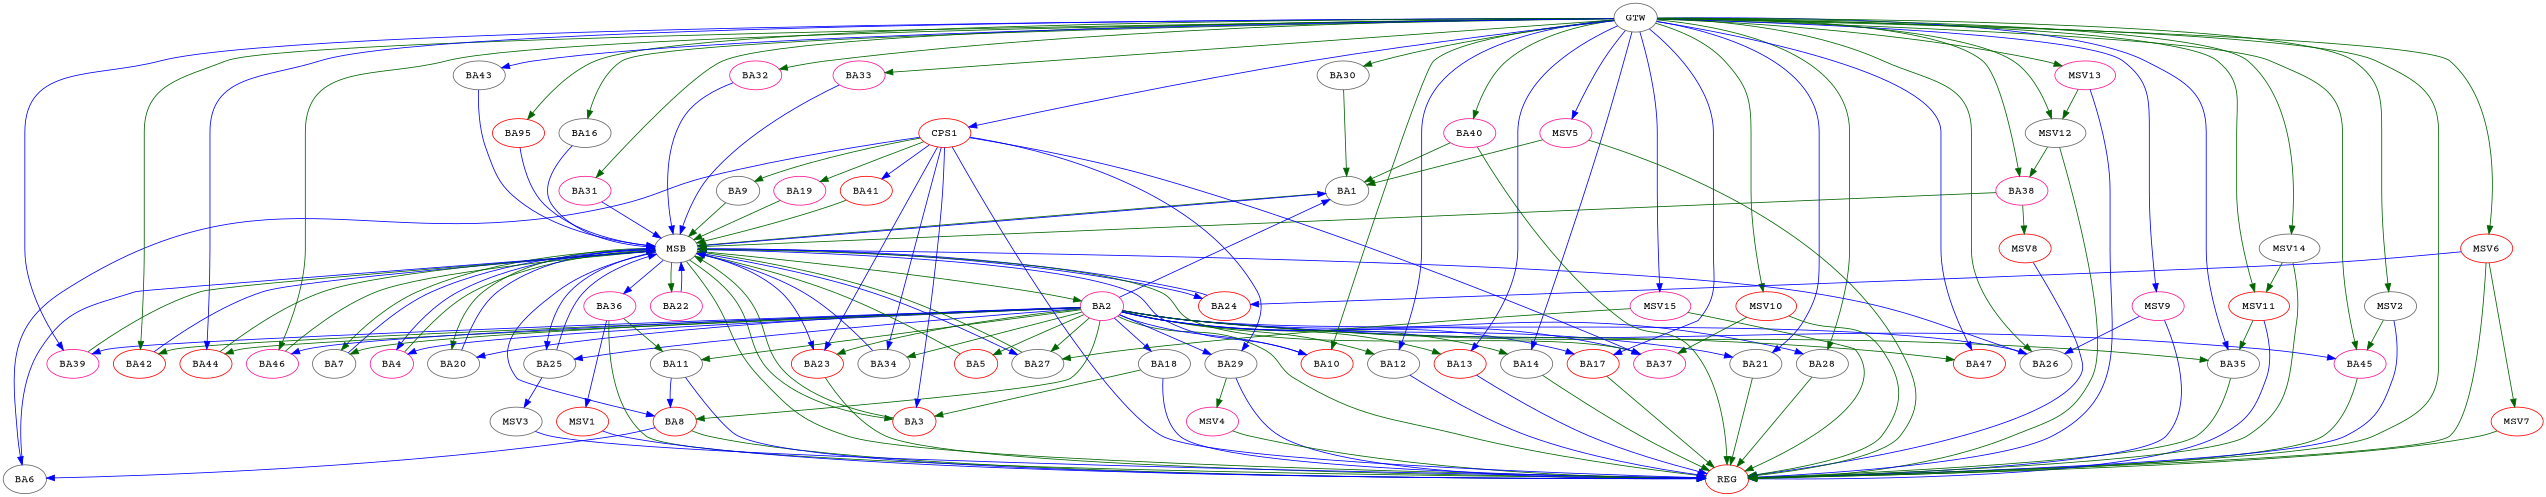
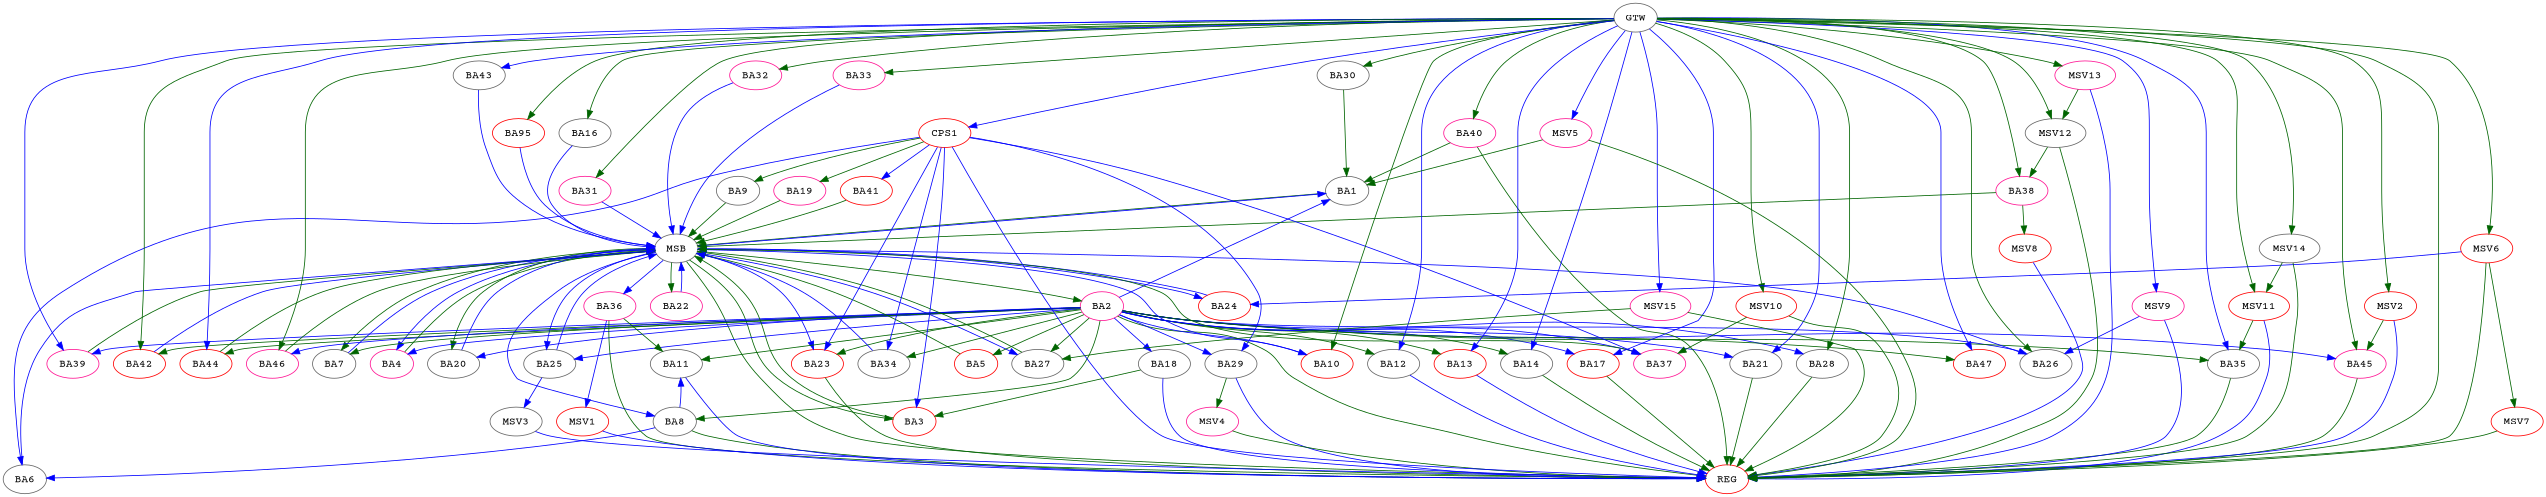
(2391, 306) -> (2391, 306)
(670, 389) -> (681, 397)
(675, 422) -> (675, 422)
